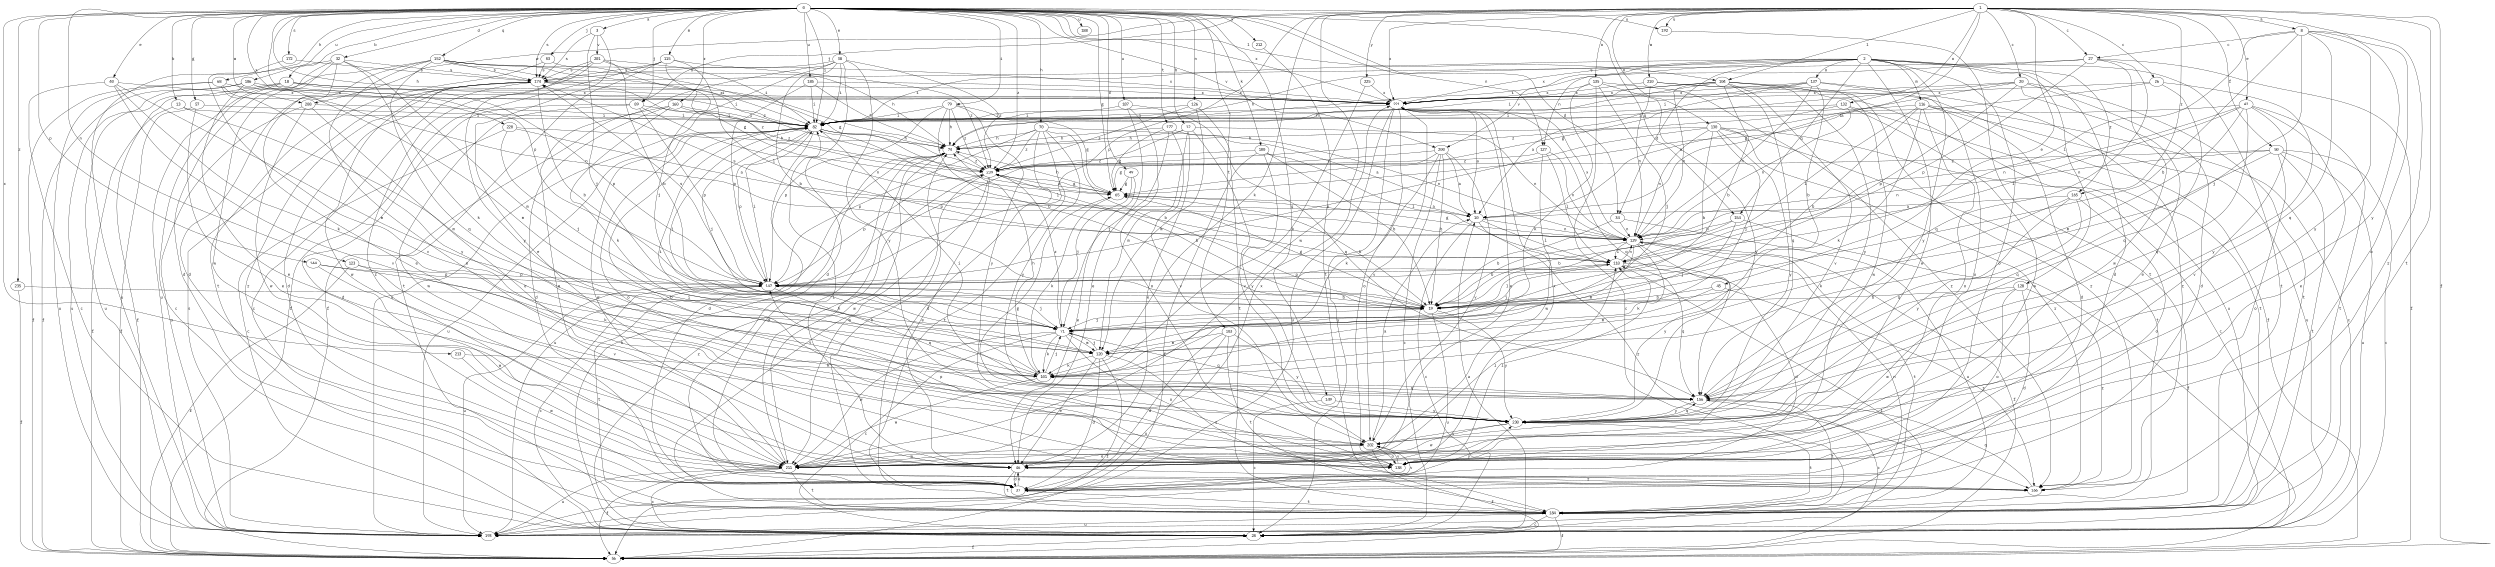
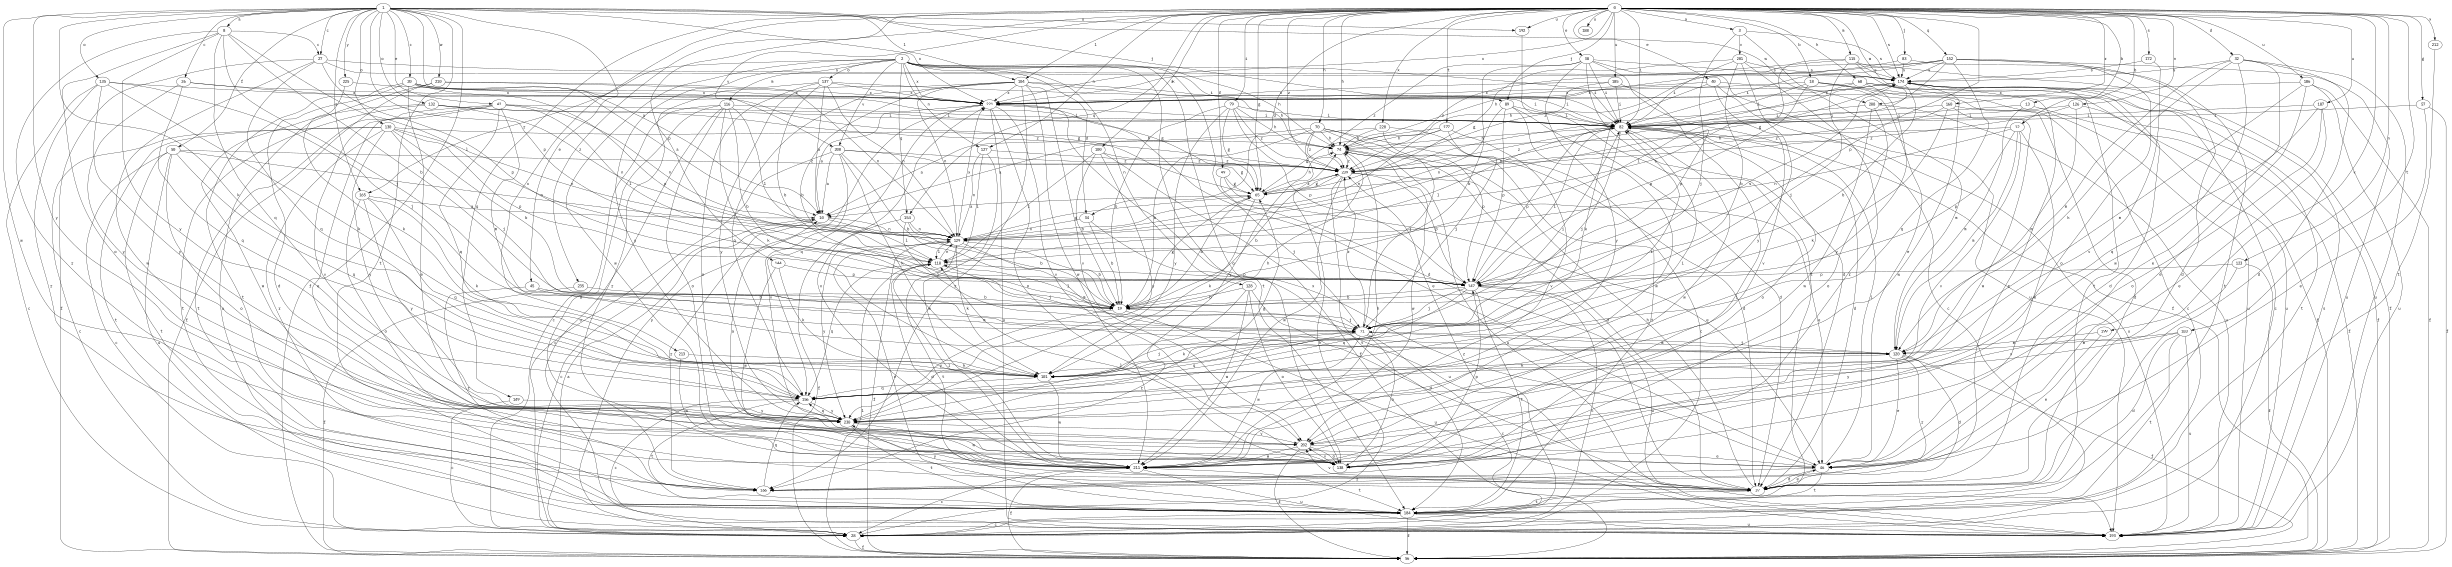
none -> (2104, 332)
